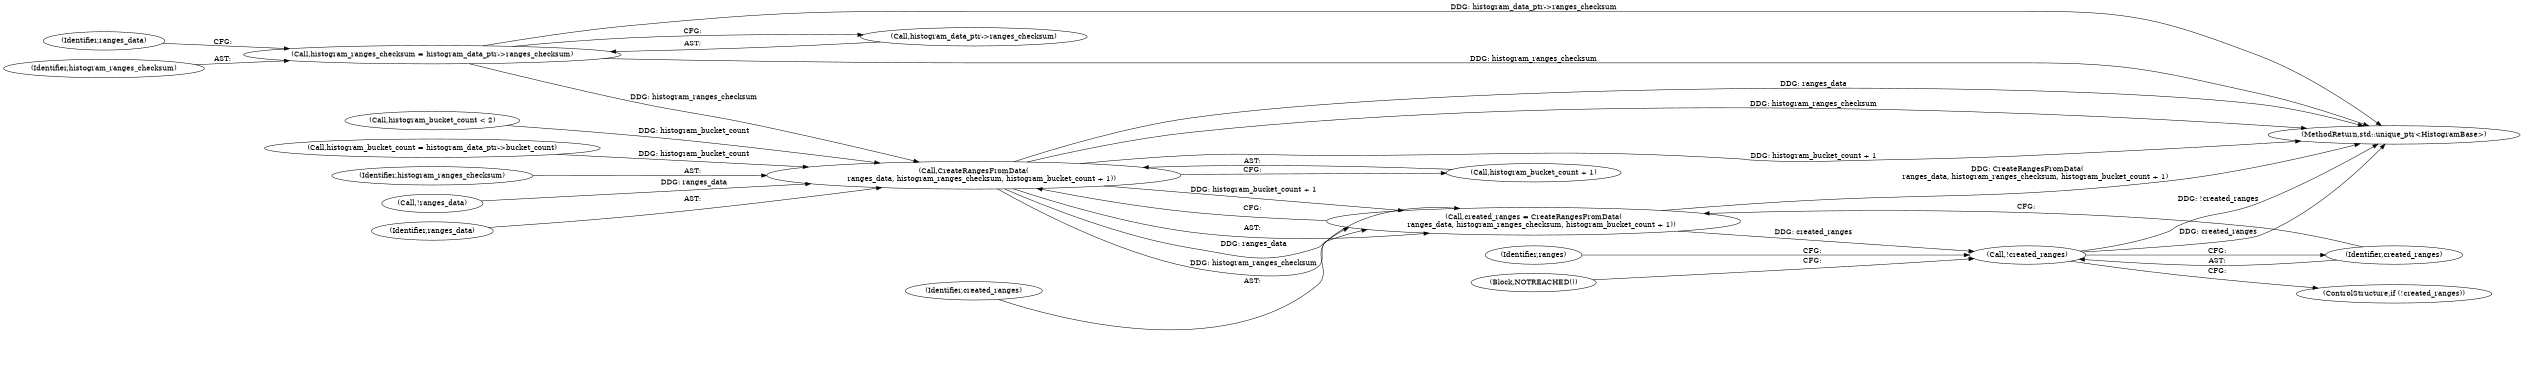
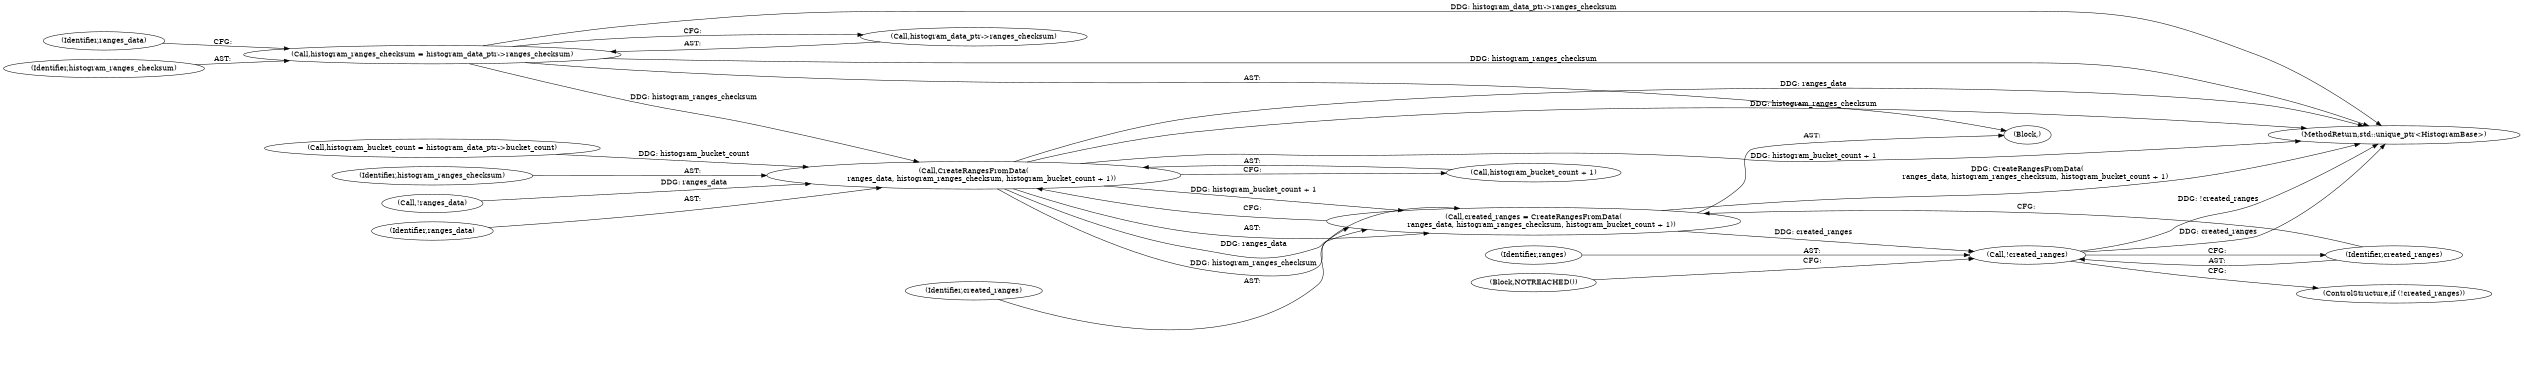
(432, 121) -> none
none -> (2027, 135)
(1814, 251) -> (1814, 251)
